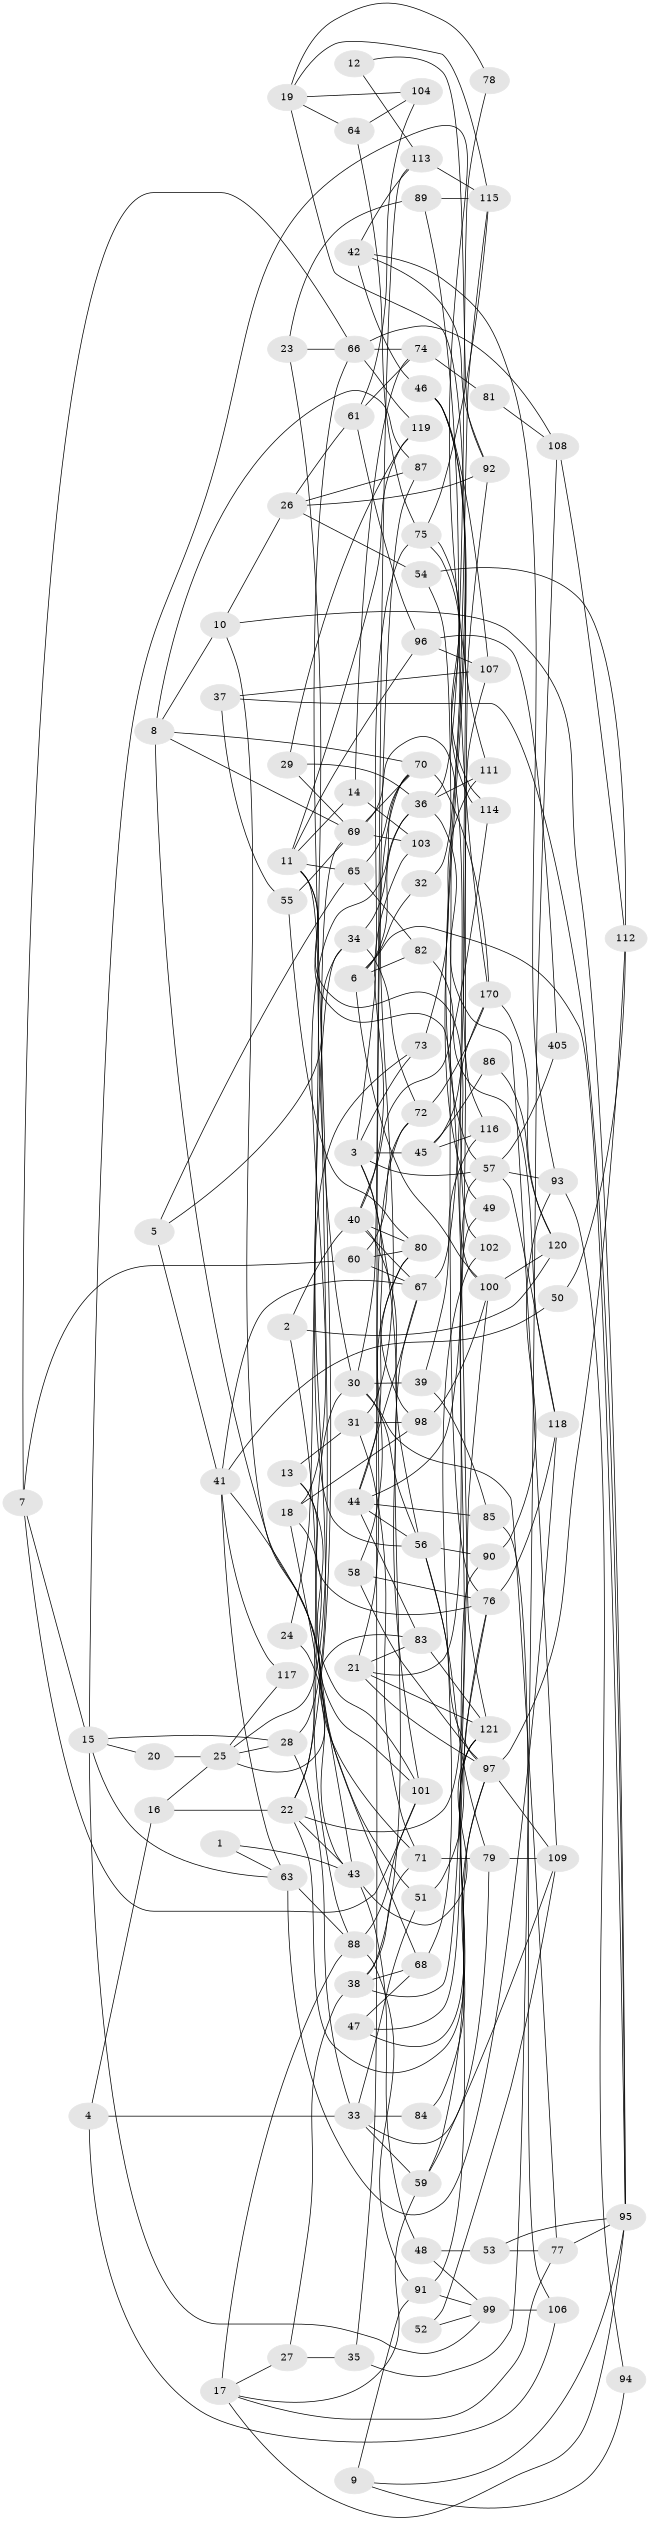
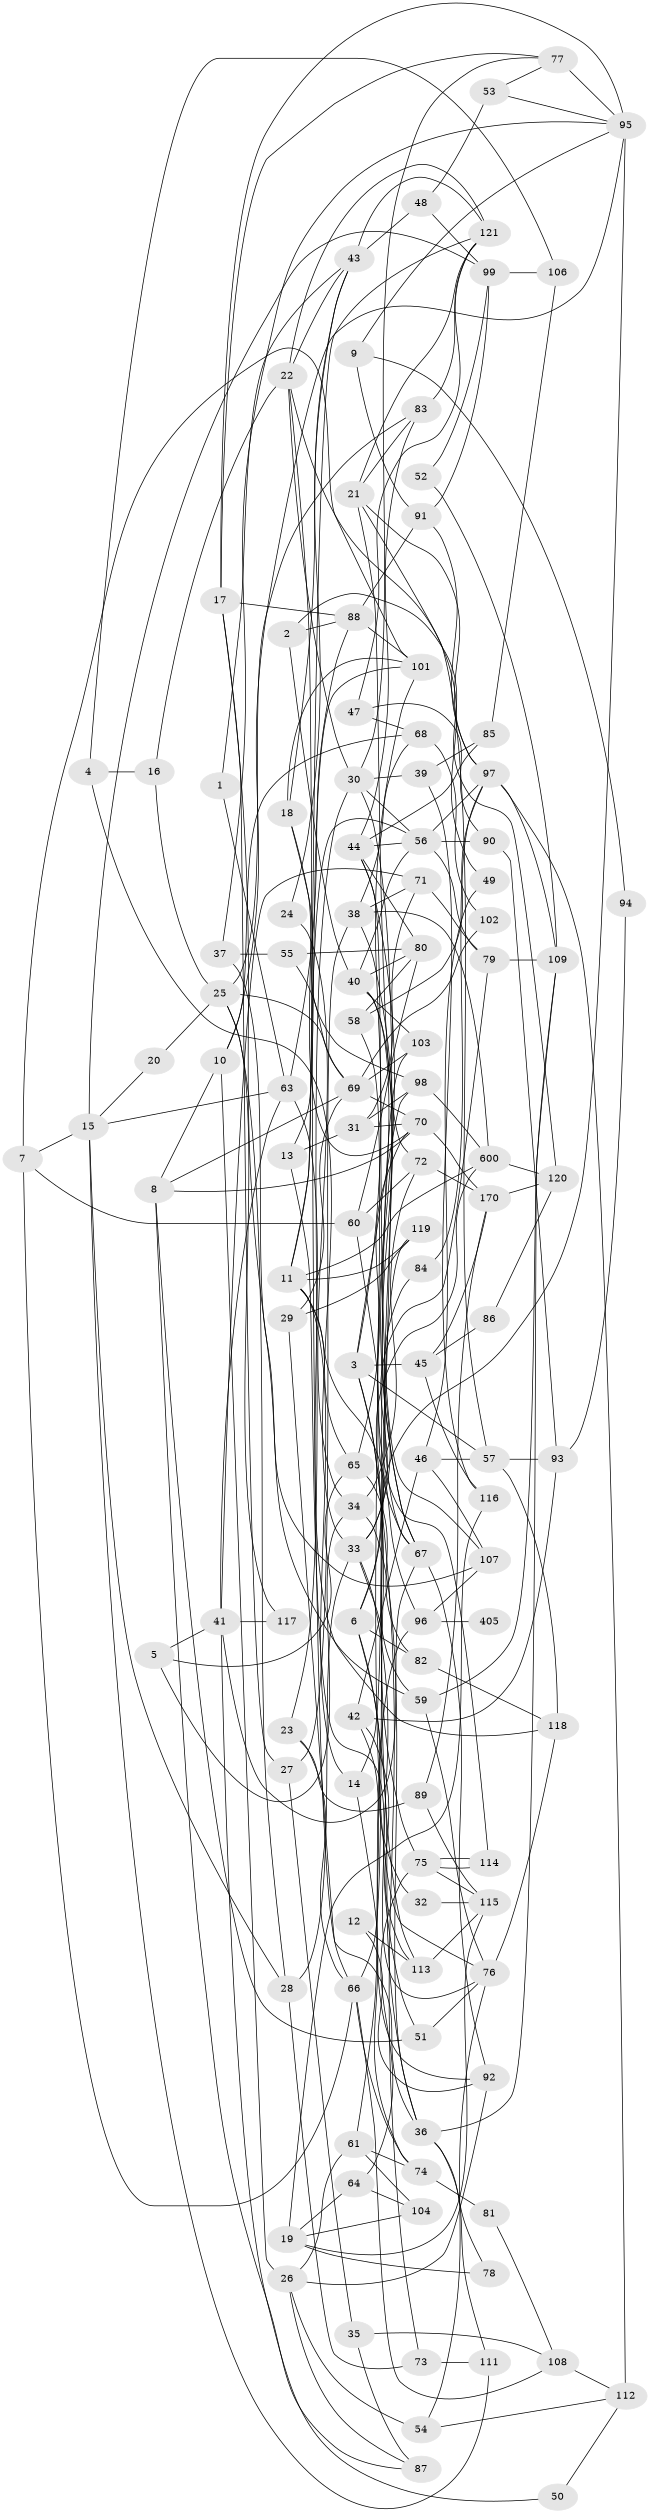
(532, 1111) -> none
(490, 1288) -> (490, 1159)
